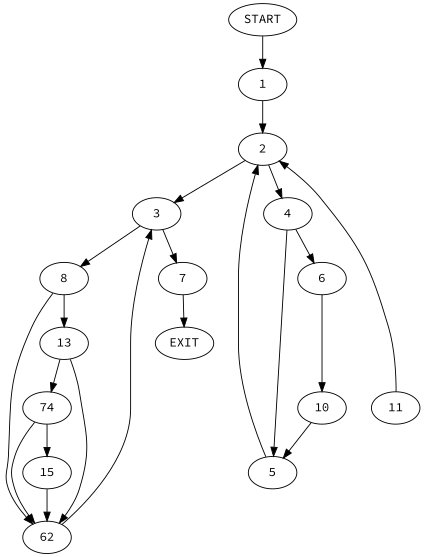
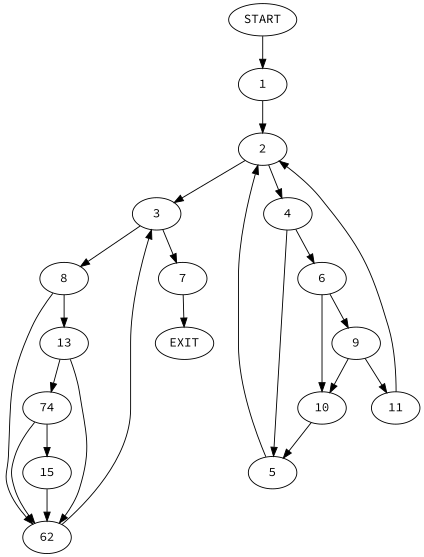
none -> (356, 343)
